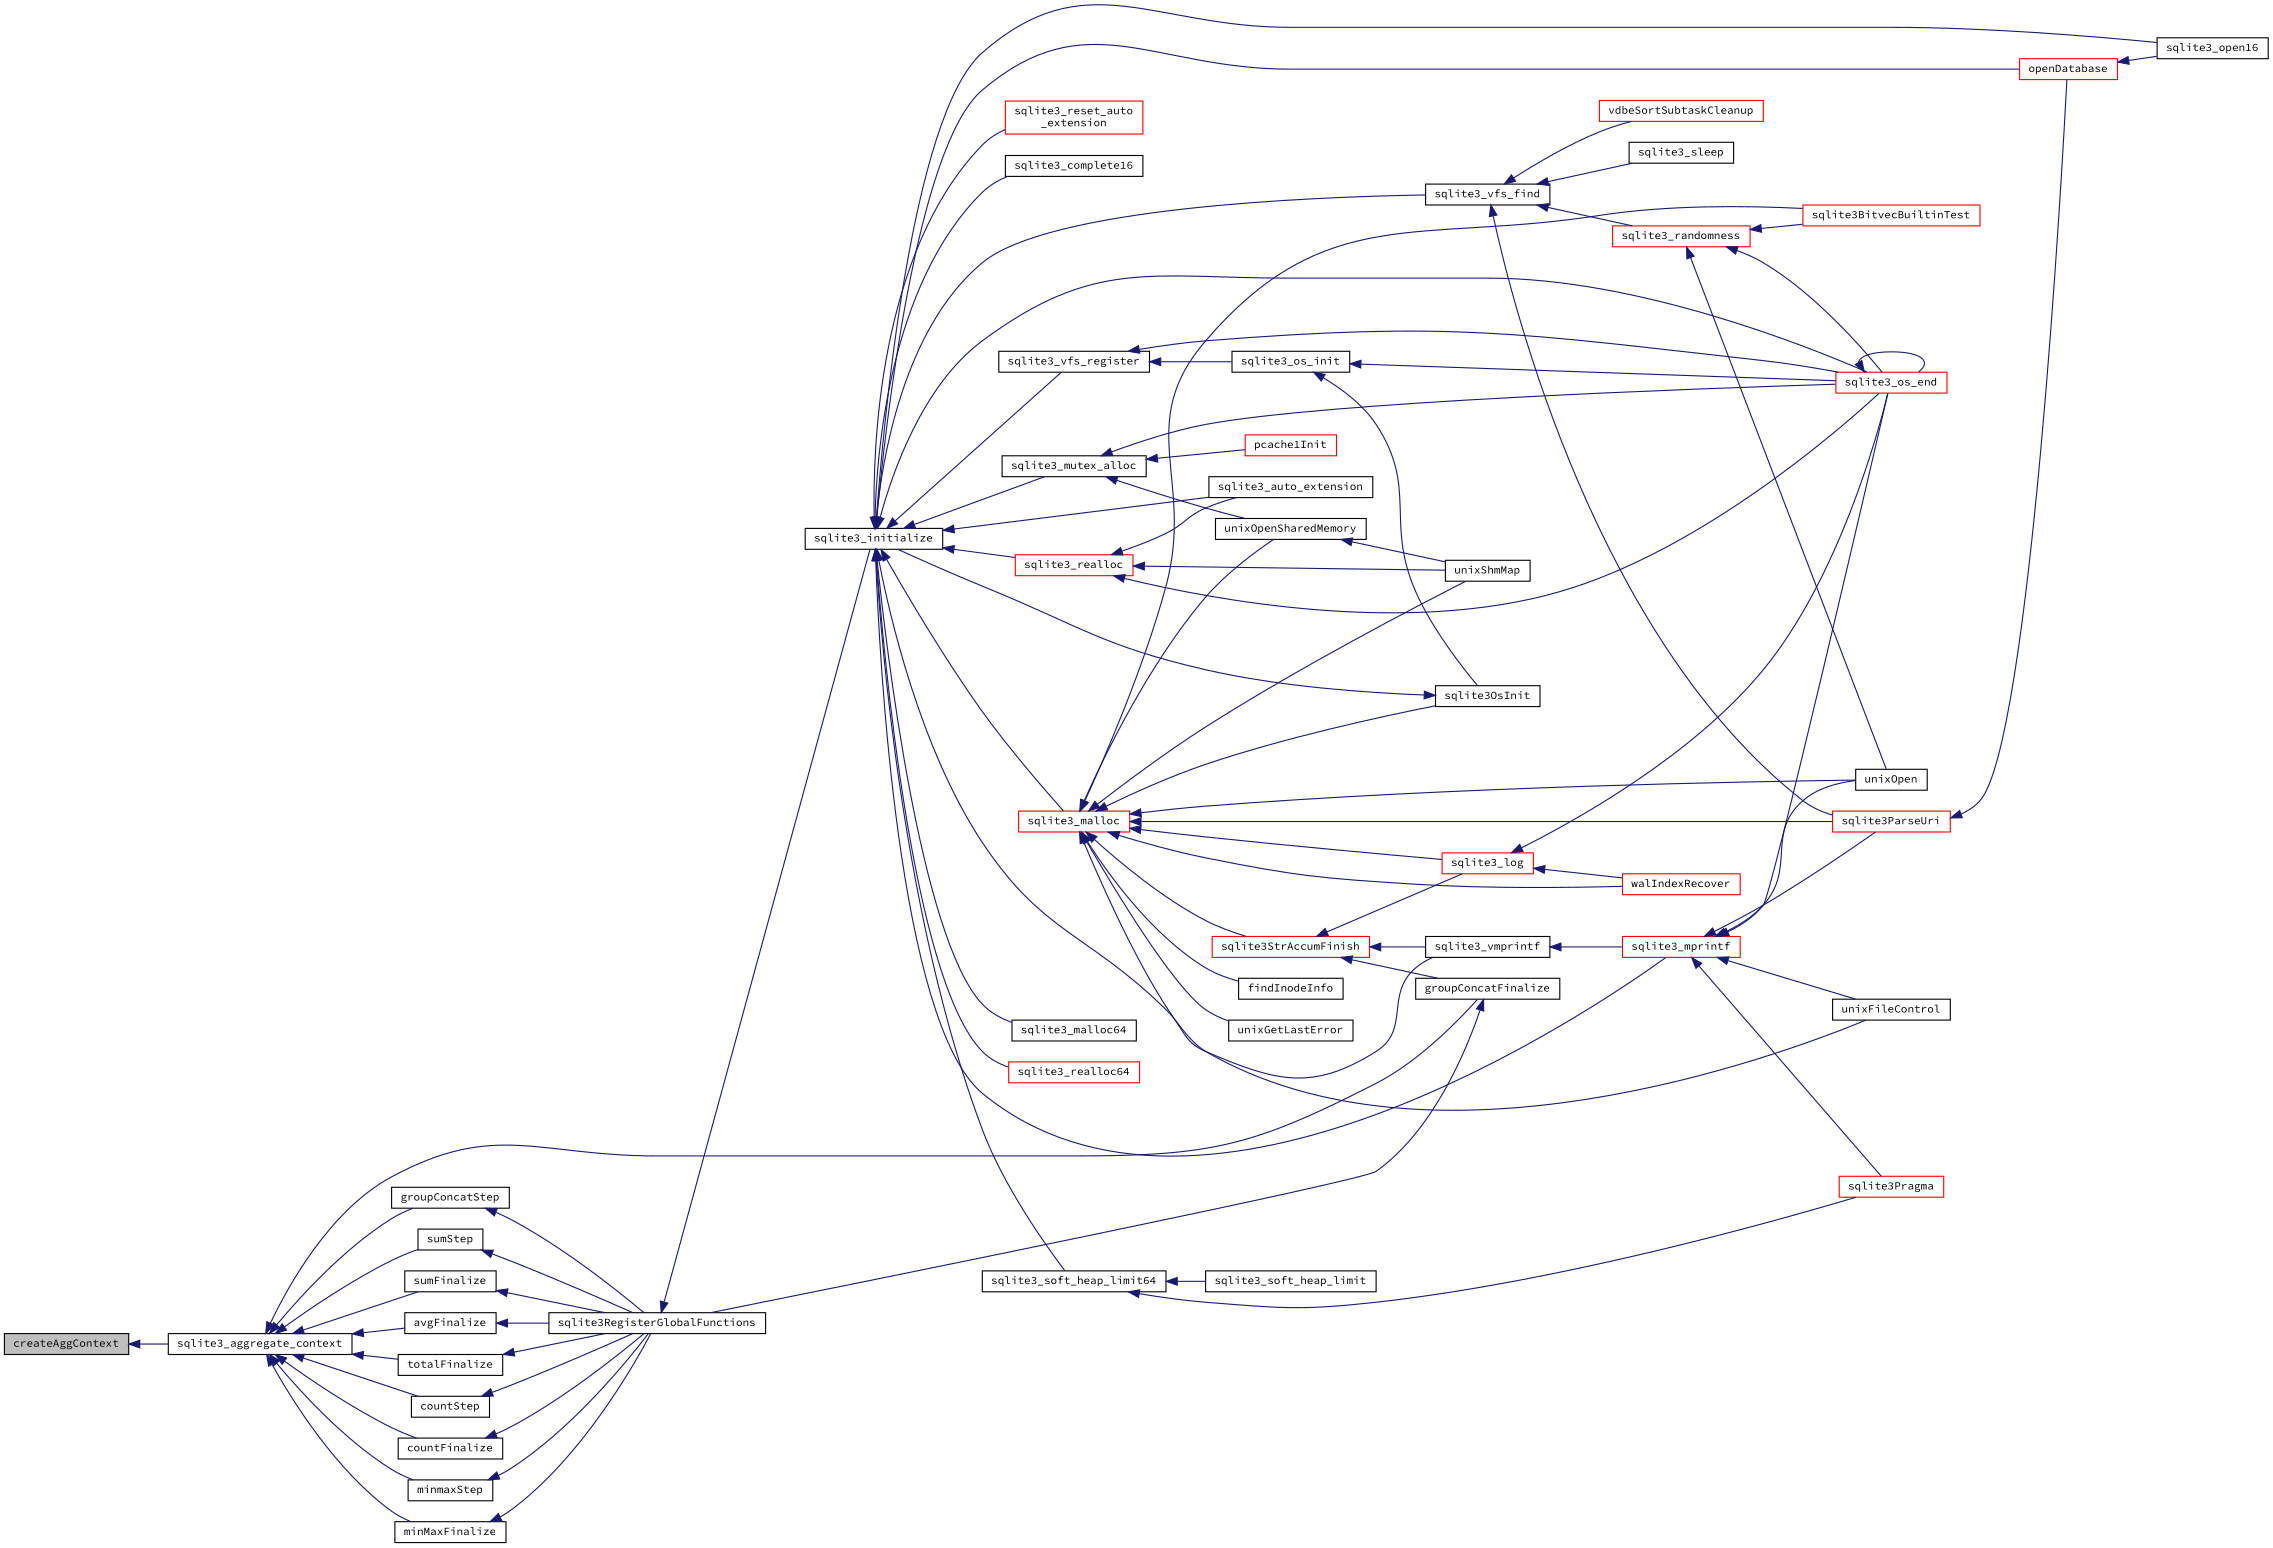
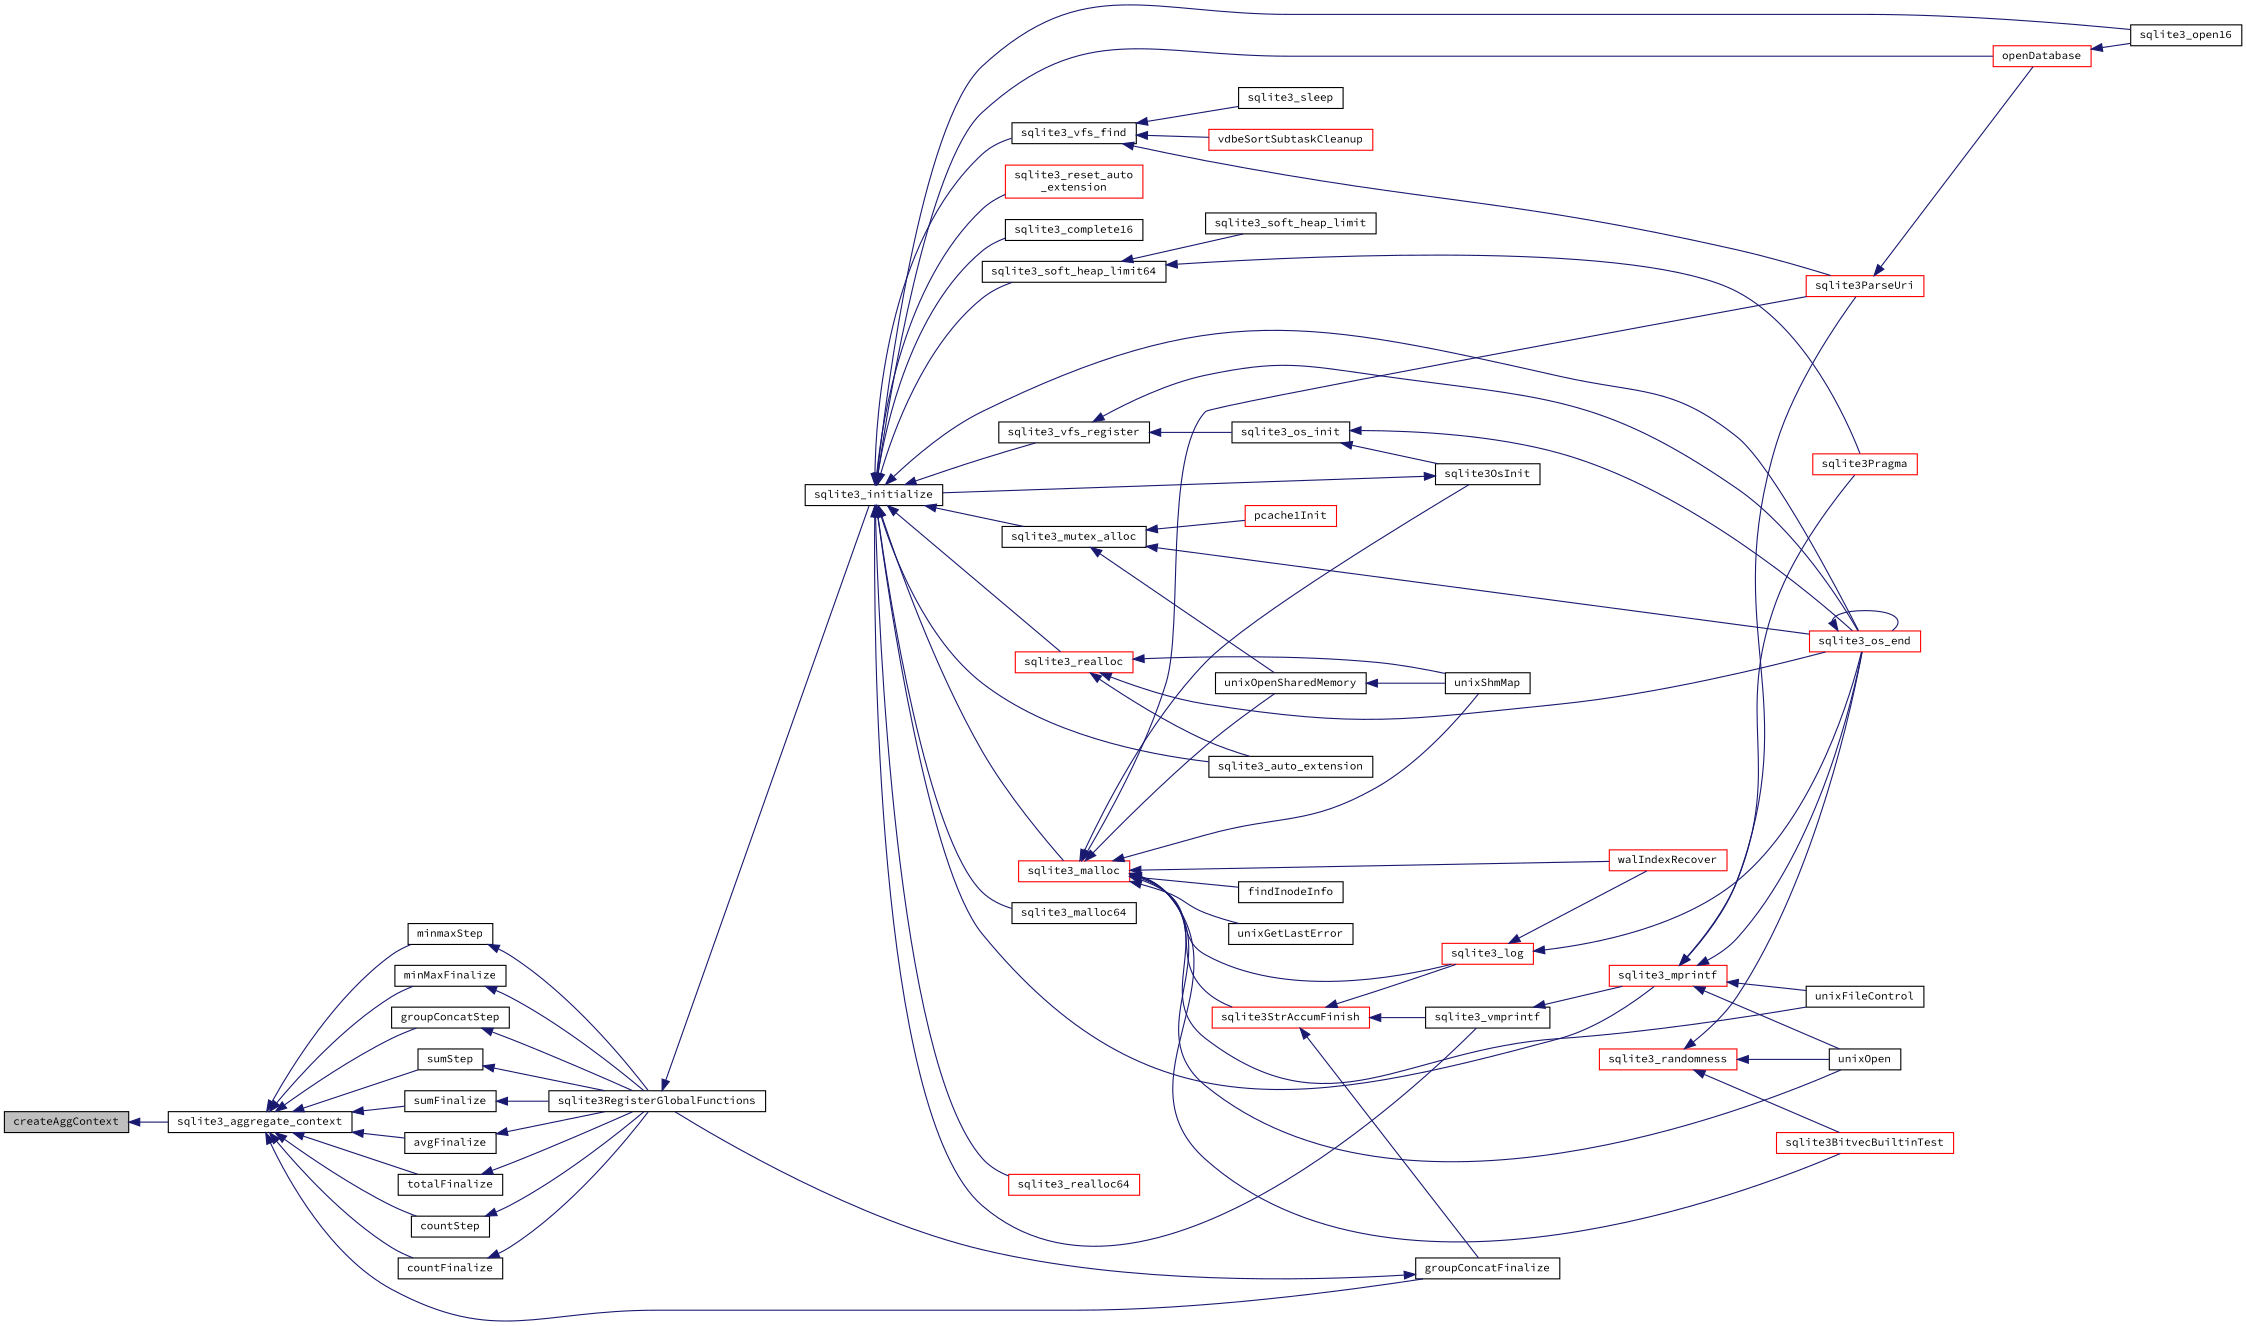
(1609, 221) -> none
